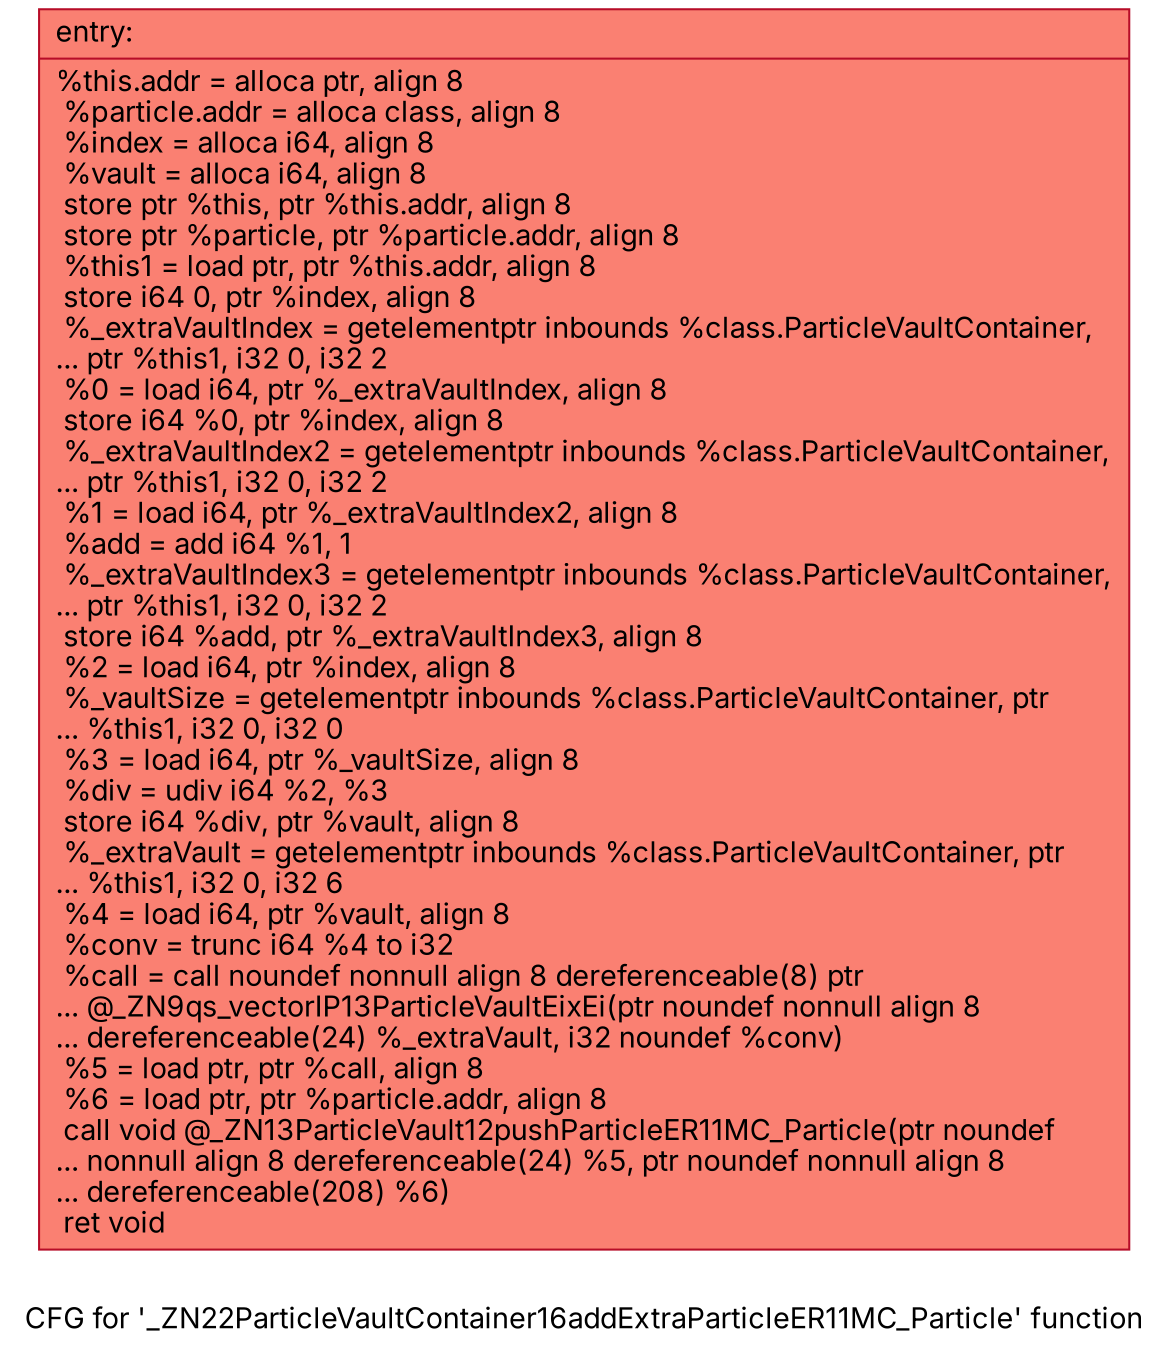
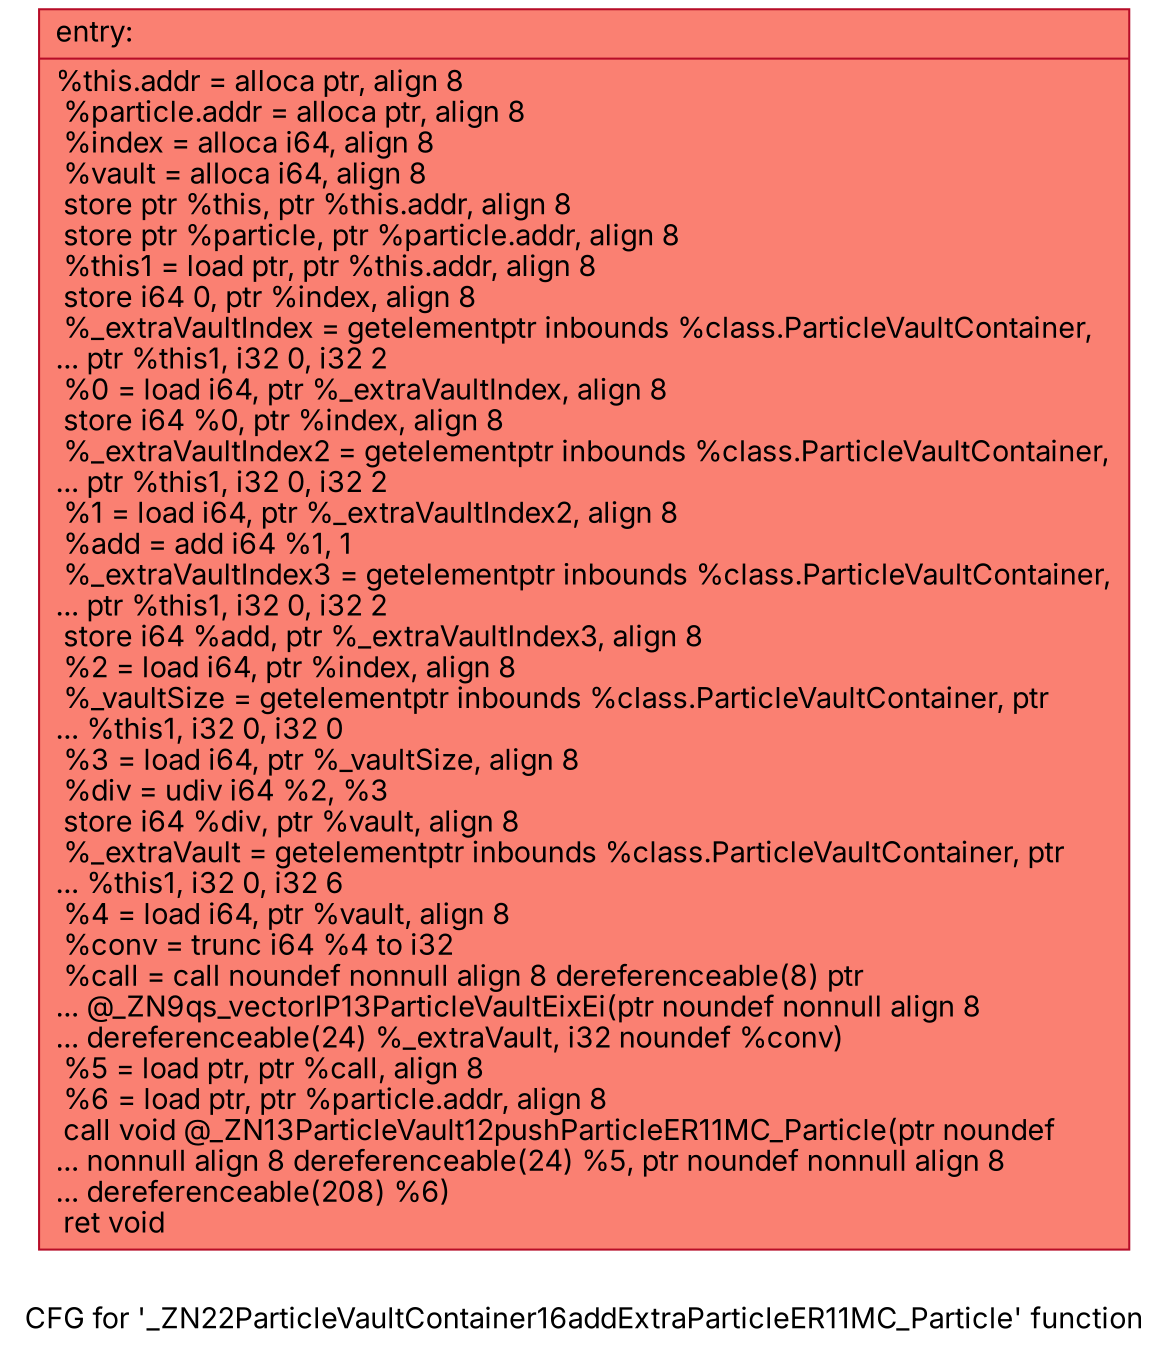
(310, 113) -> (291, 113)
